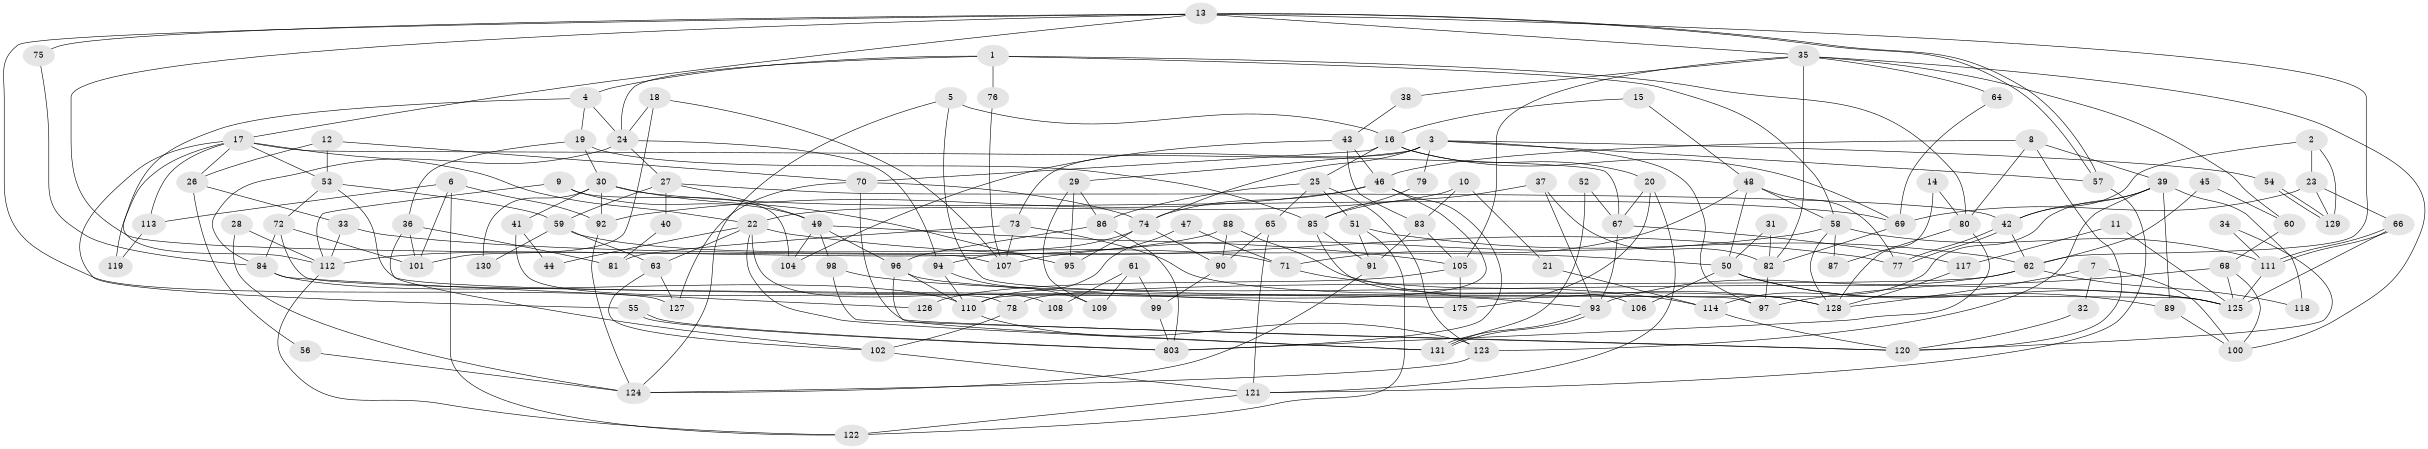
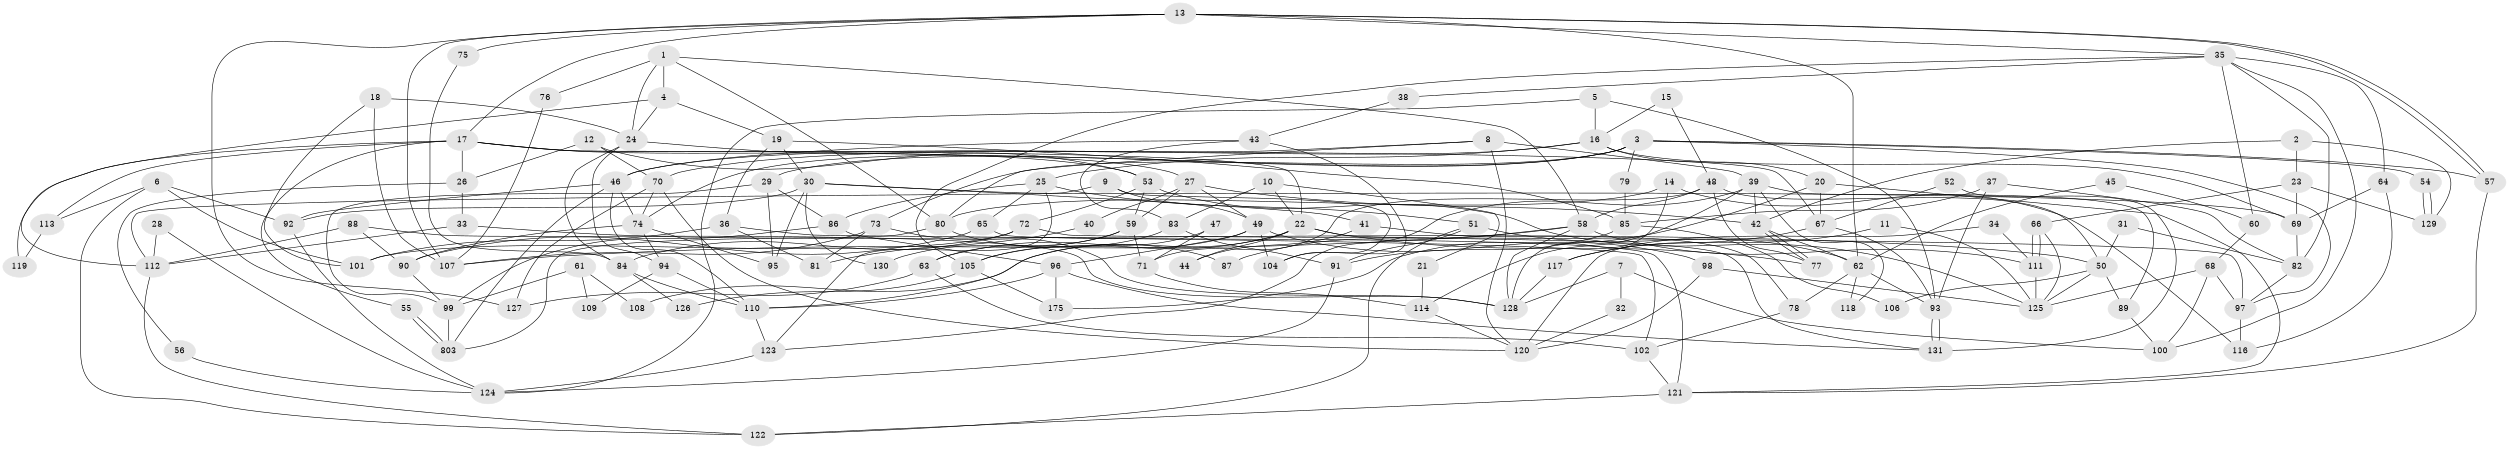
(1044, 245) -> (543, 194)
(1169, 273) -> (632, 239)
none -> (2240, 351)
